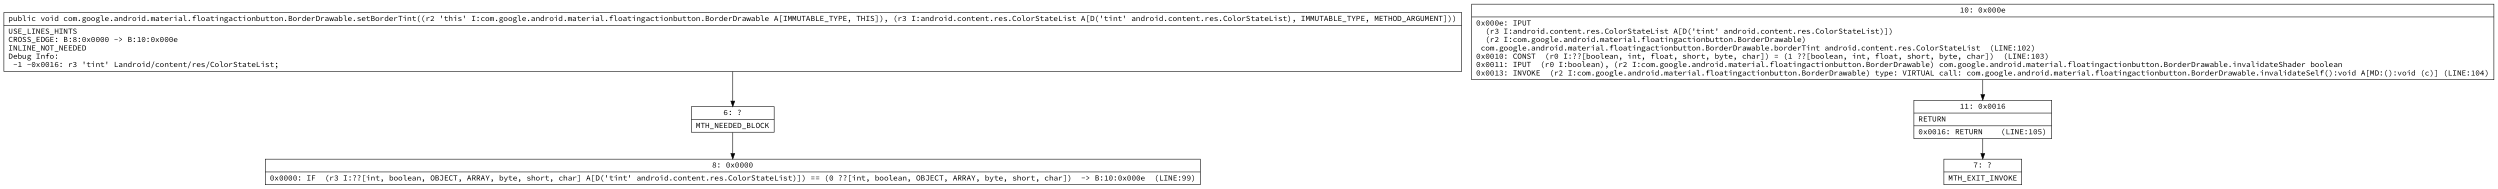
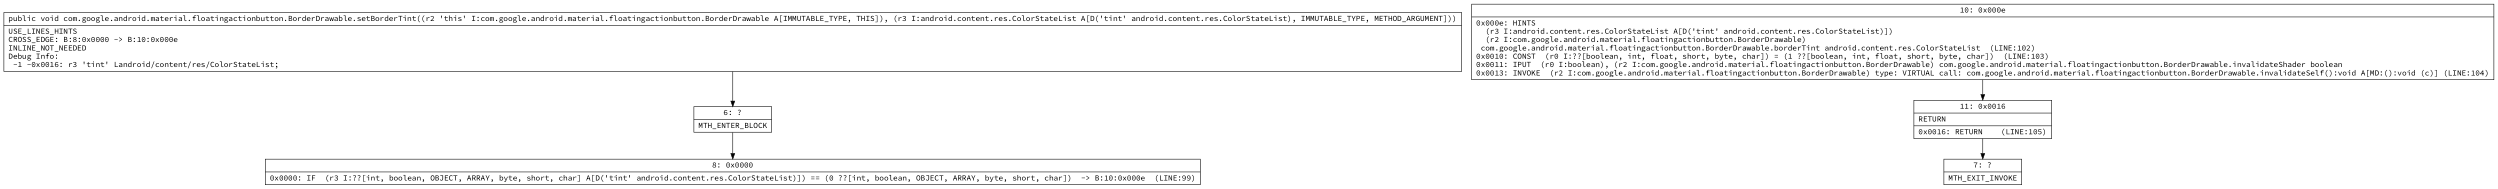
(1508, 23) -> (1511, 23)
(733, 126) -> (733, 126)
